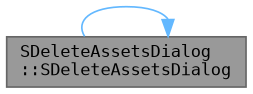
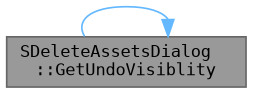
(126, 62) -> (126, 62)
